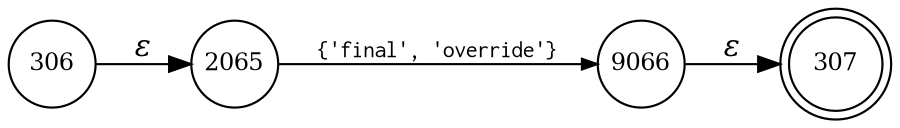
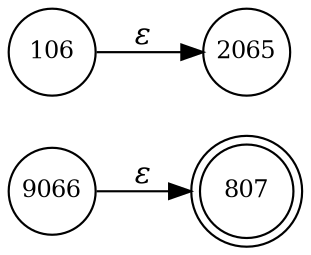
(52, 64) -> (52, 52)
(430, 64) -> none
(836, 64) -> (247, 191)
